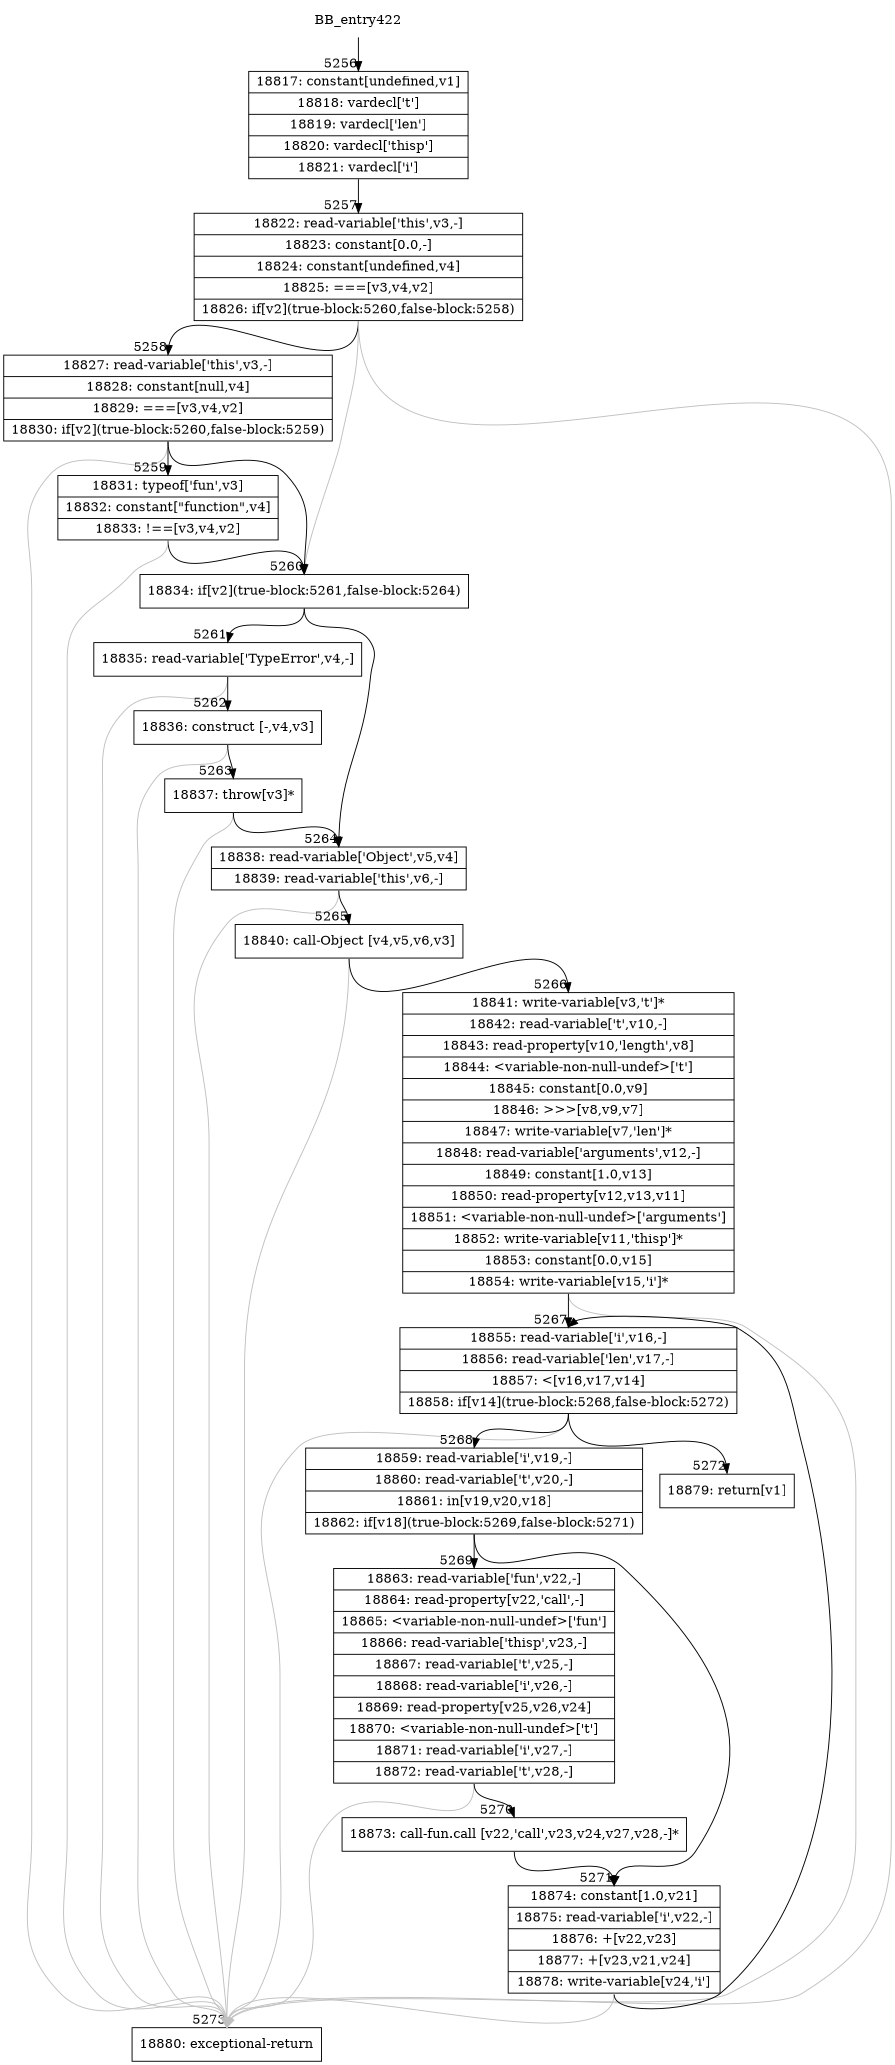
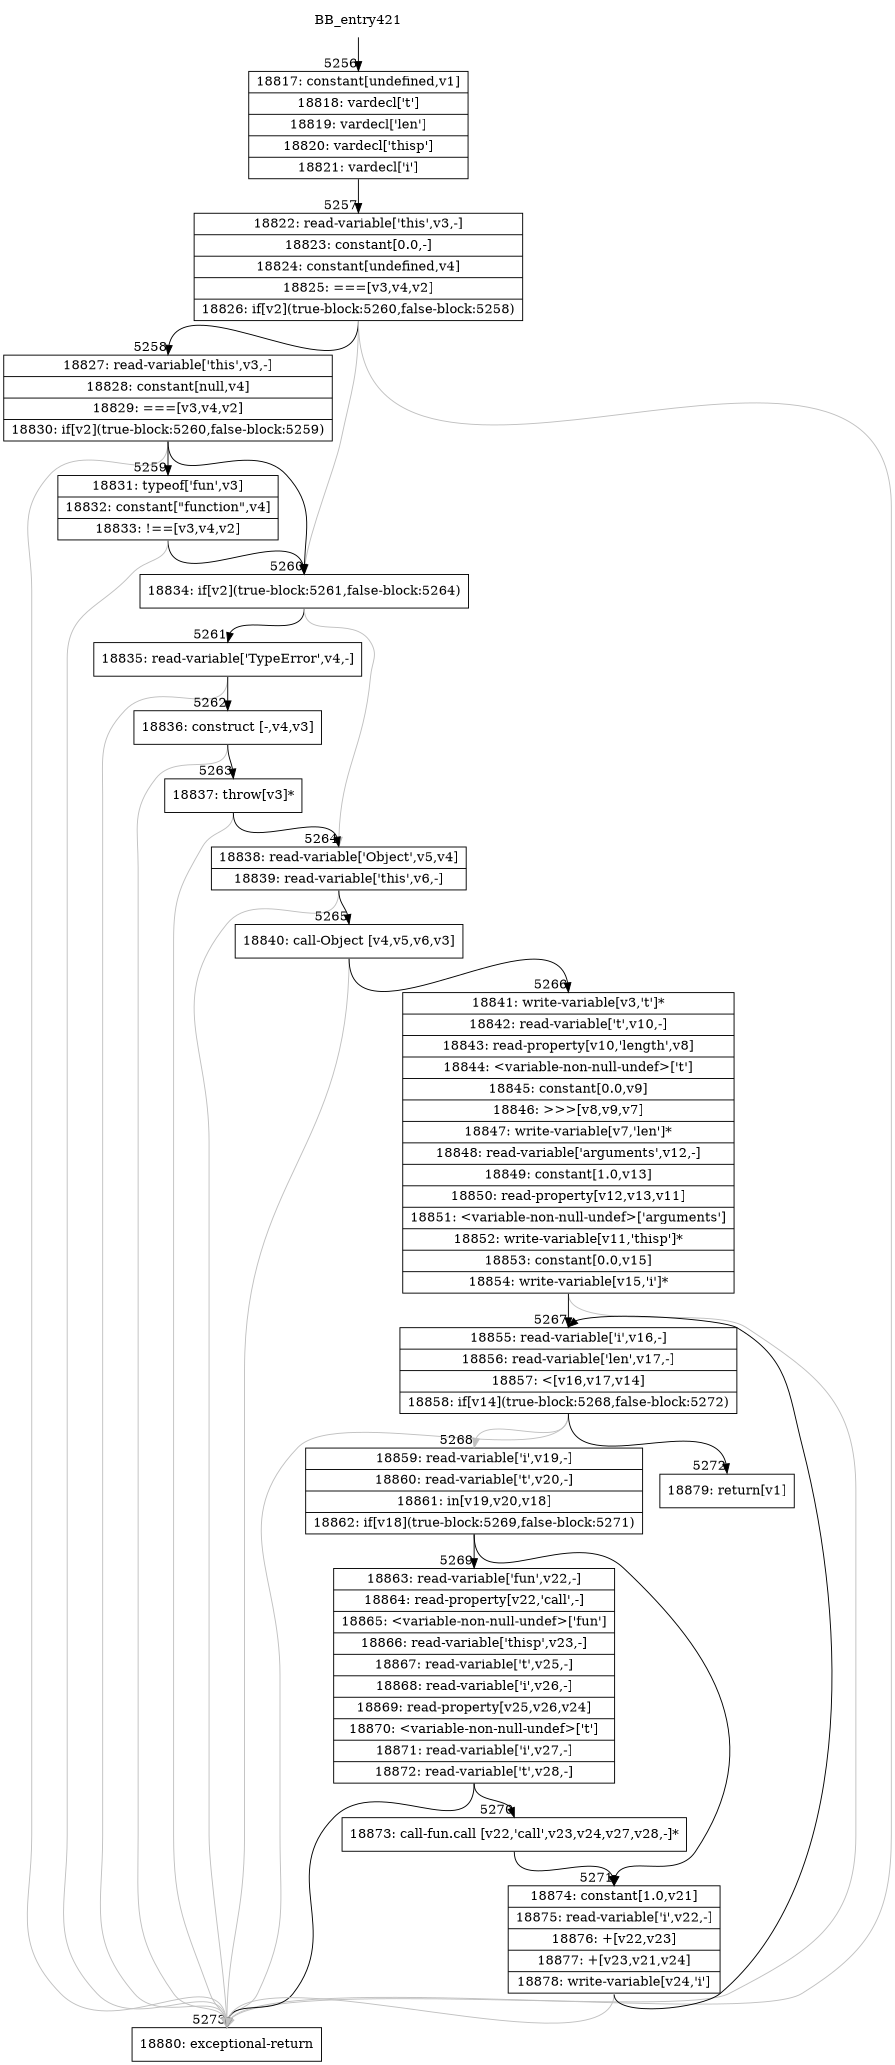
(358, 21) -> (358, 21)
(368, 700) -> (368, 700)
(526, 1431) -> (526, 1431)
(311, 1860) -> (311, 1860)
